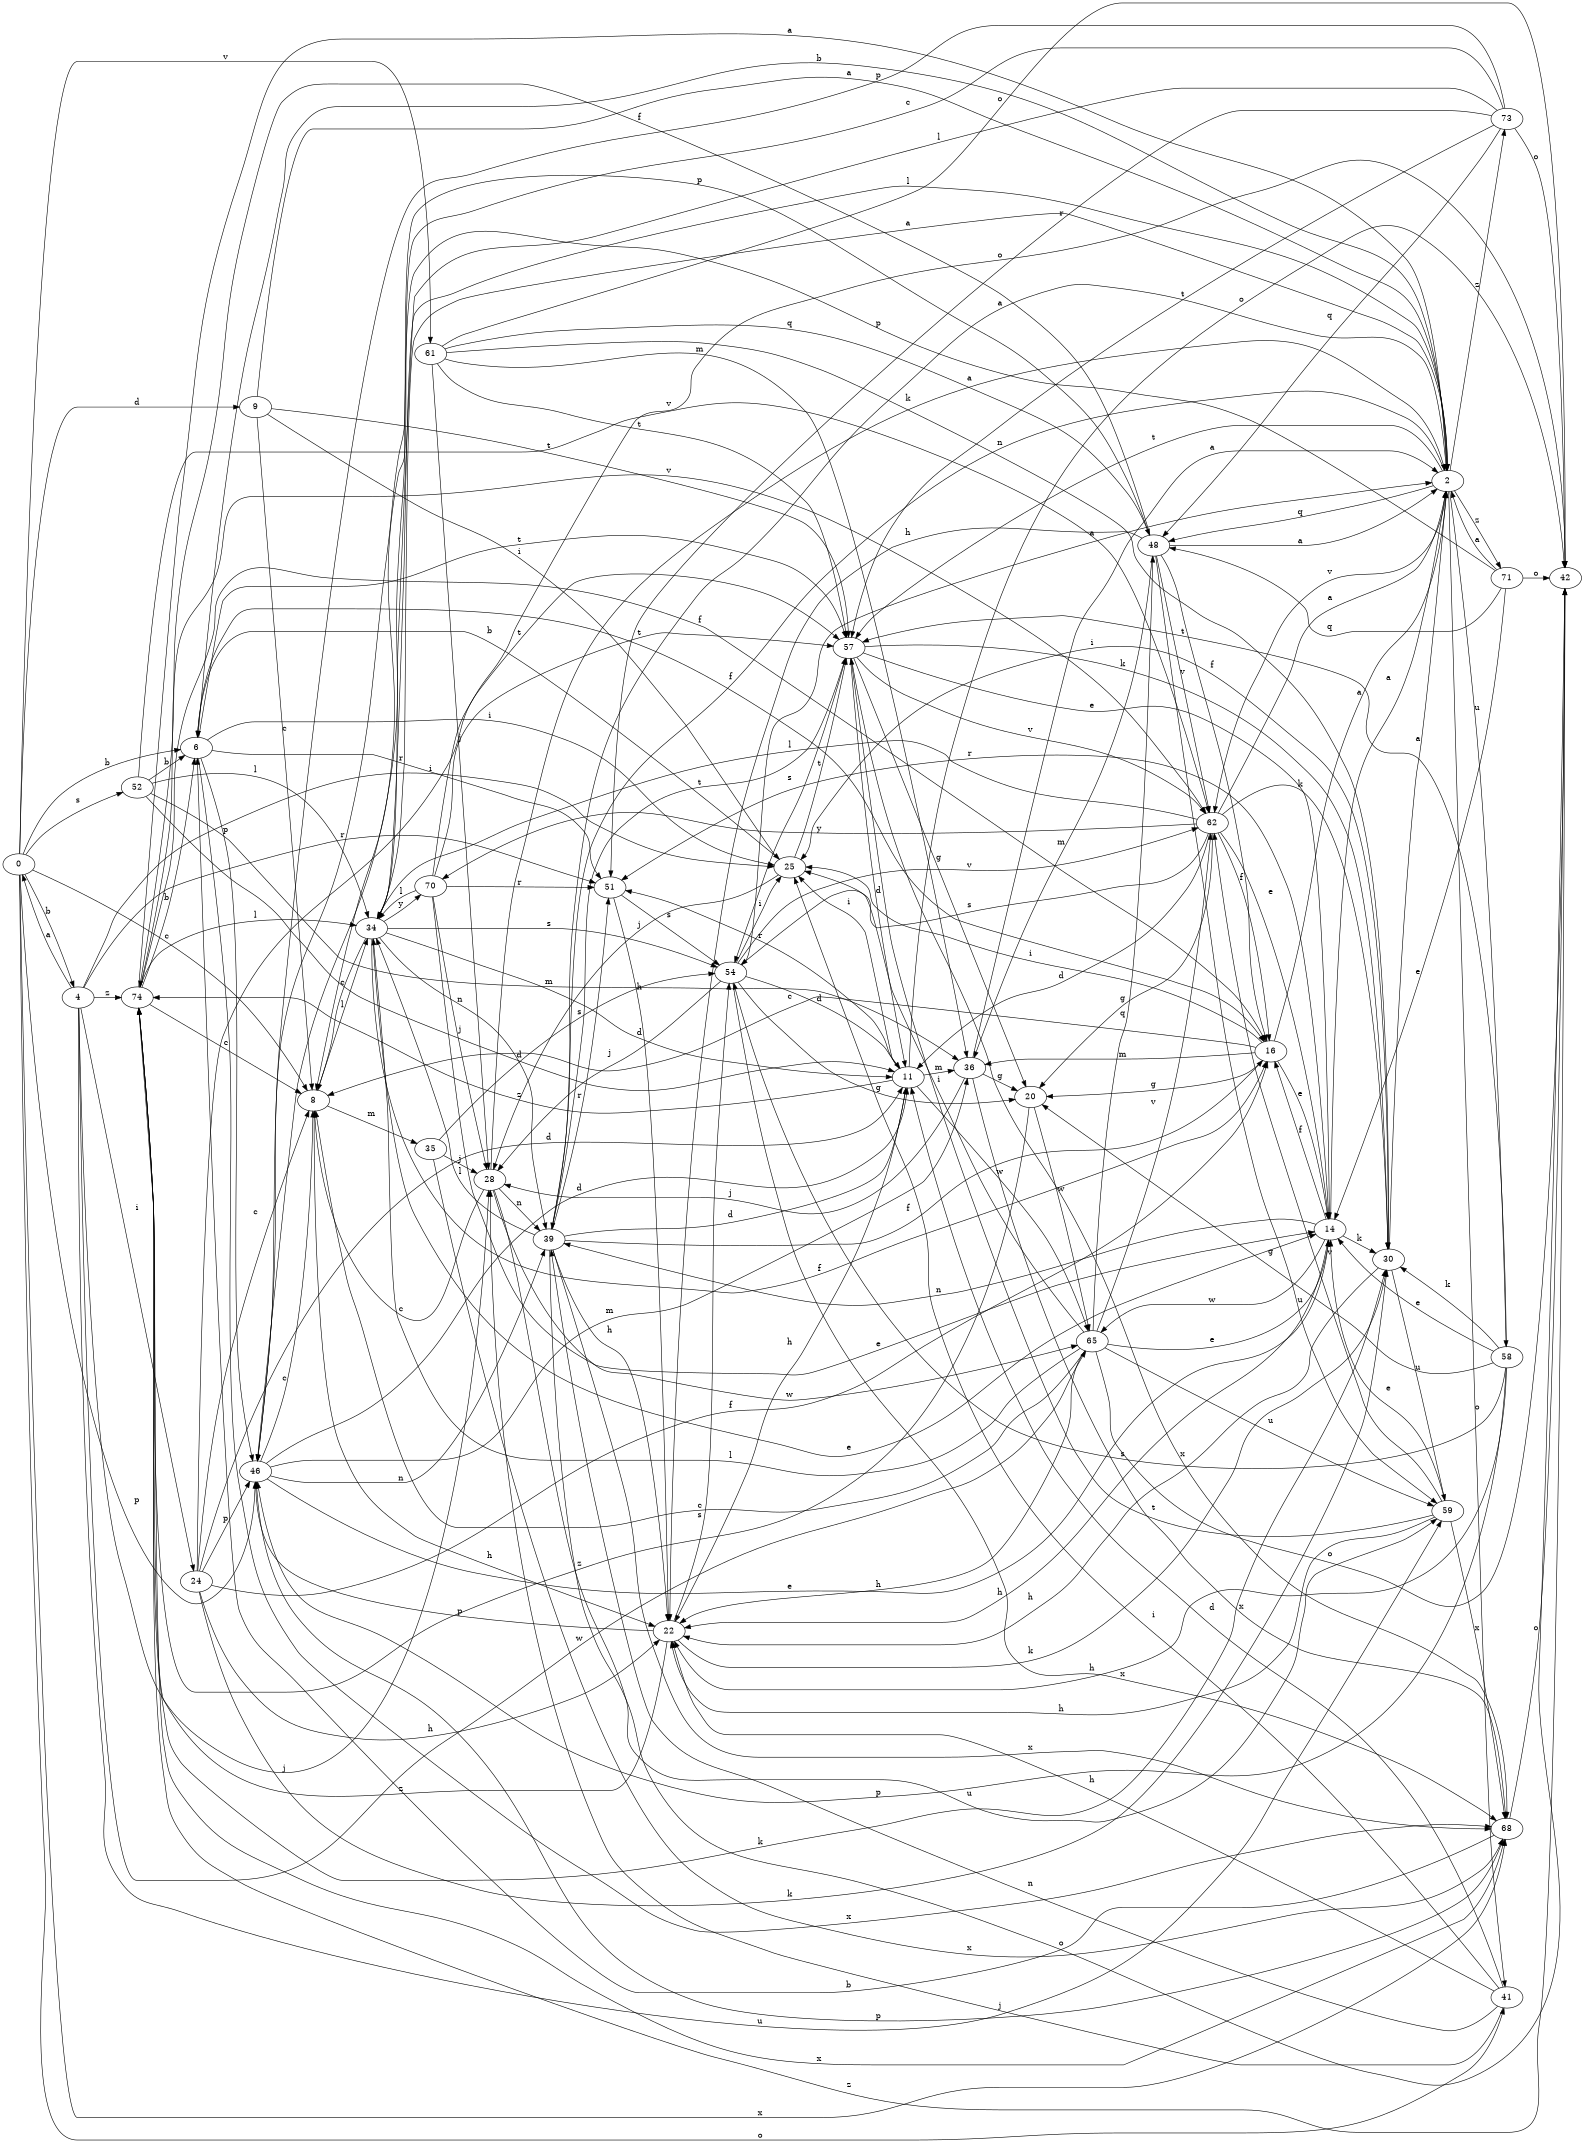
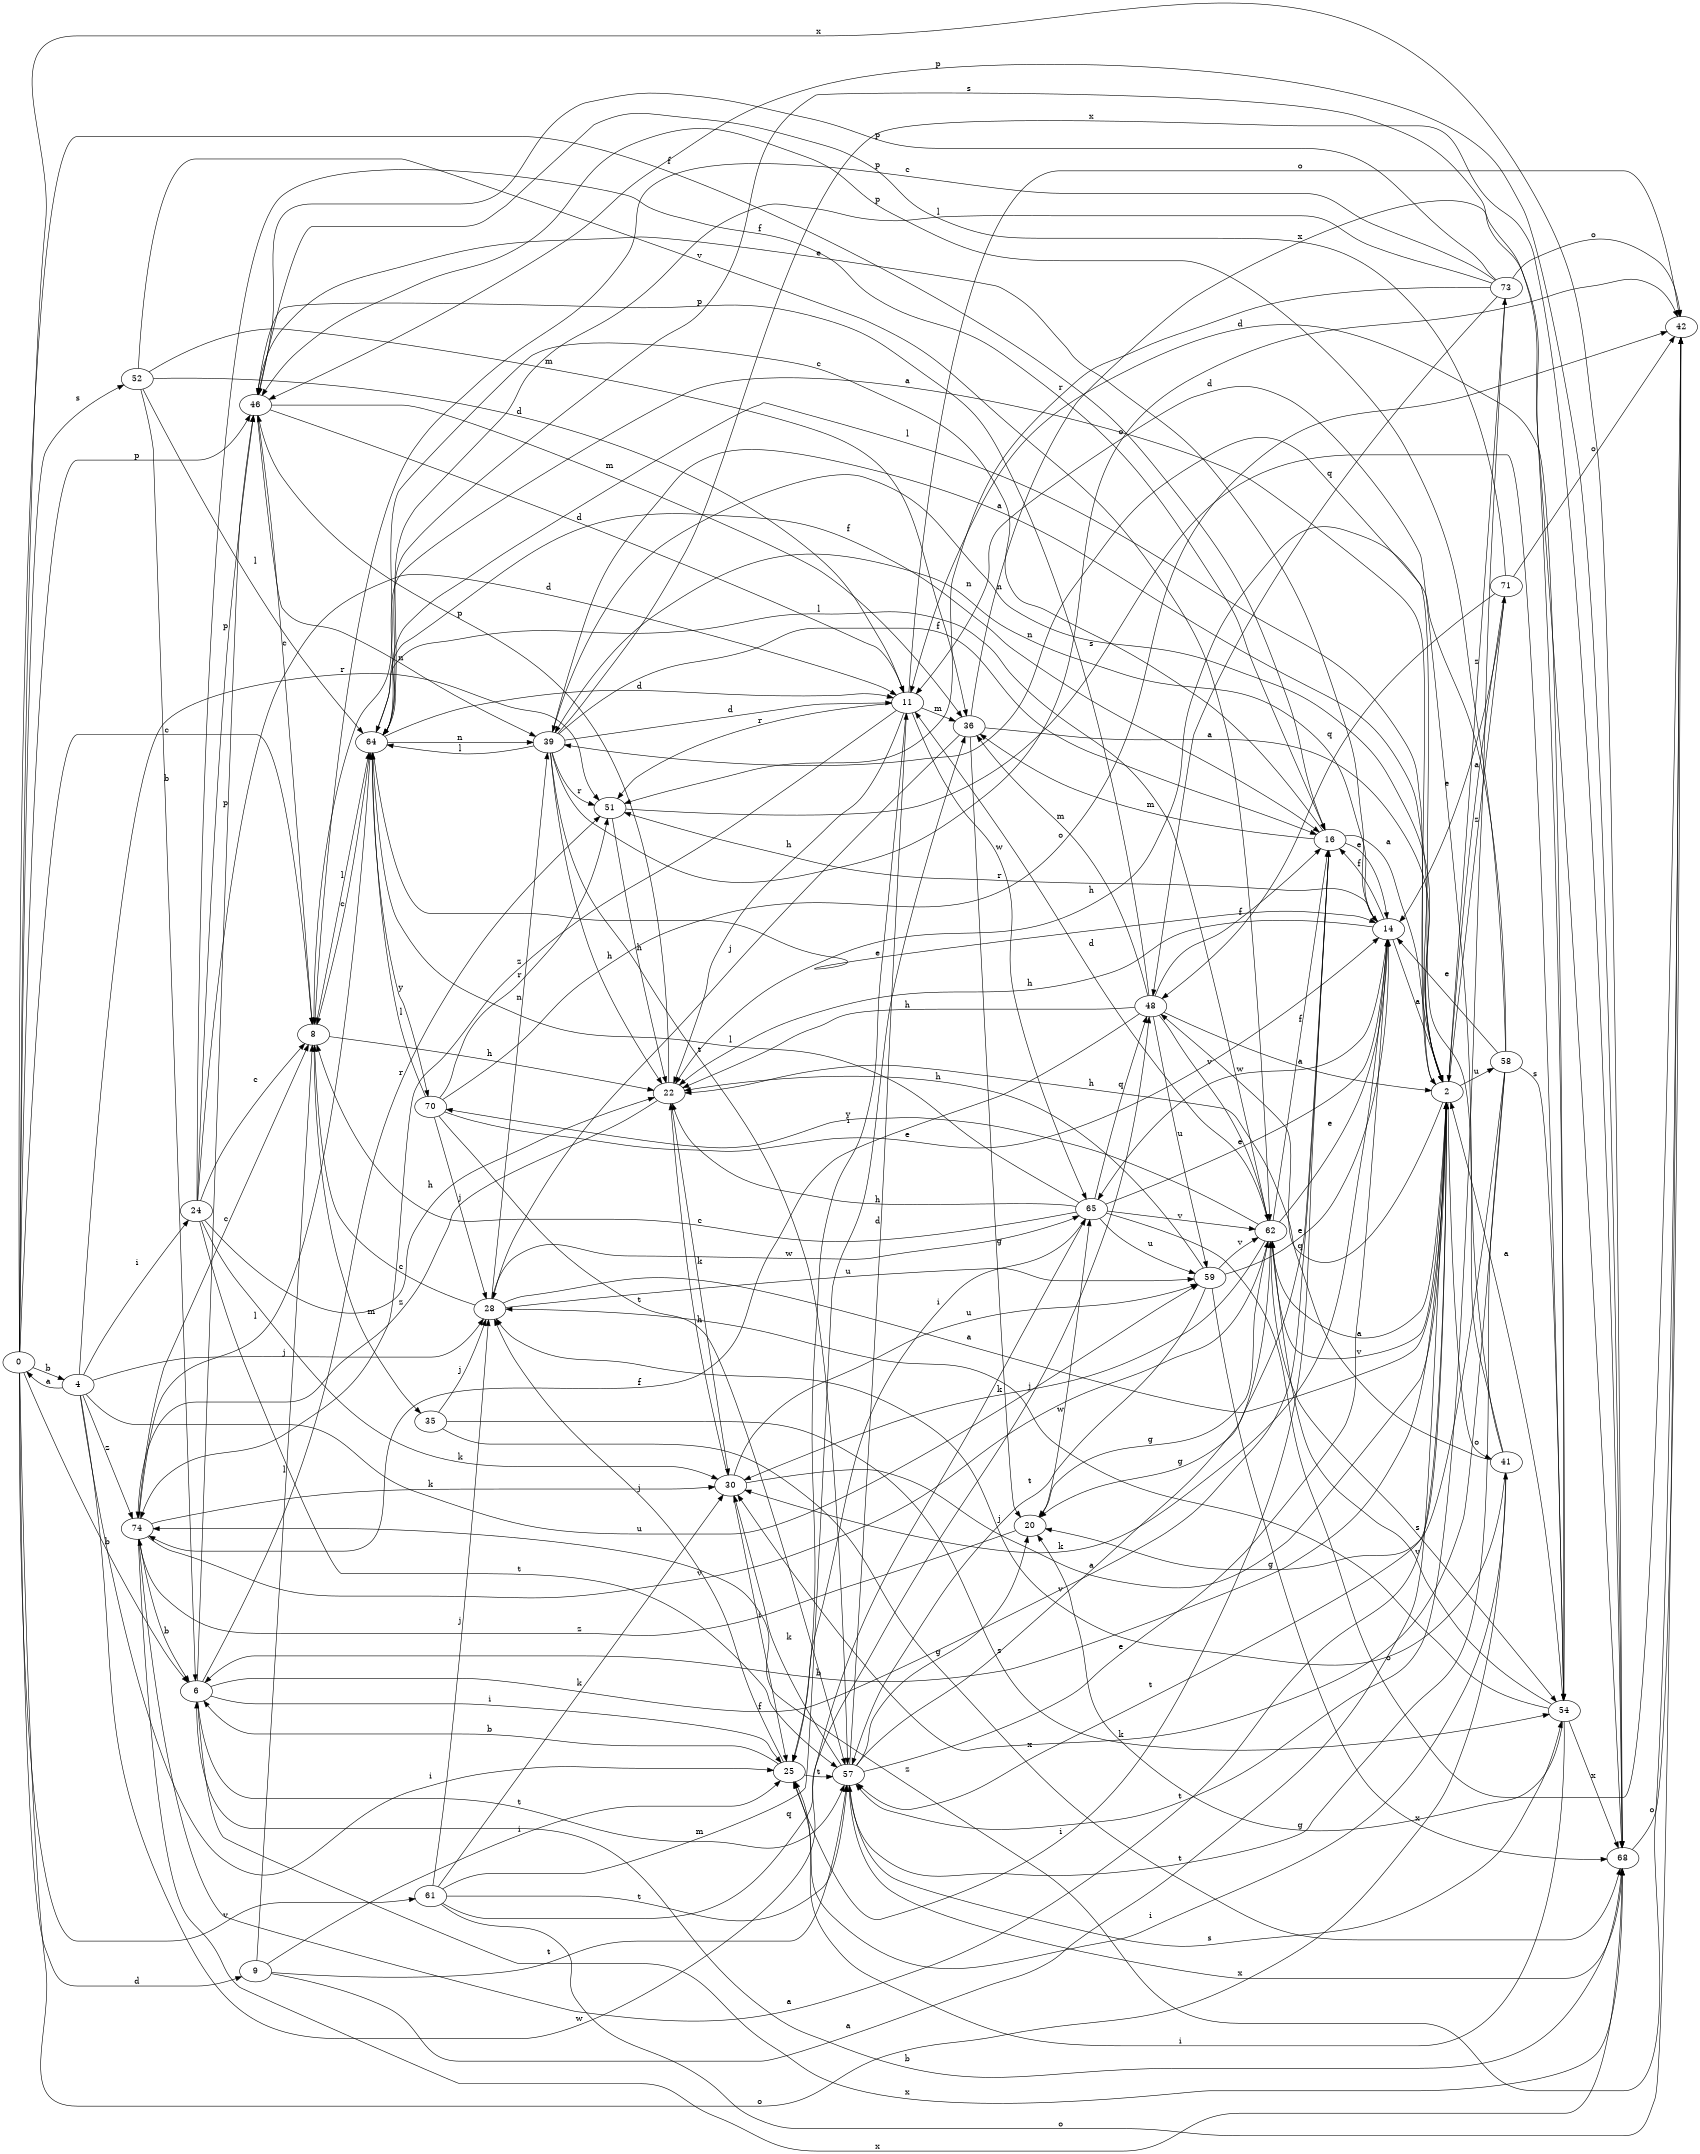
(604, 596) -> (252, 136)
(285, 729) -> (285, 1470)
(372, 928) -> (372, 742)
(713, 1307) -> none
